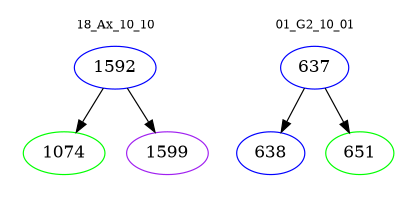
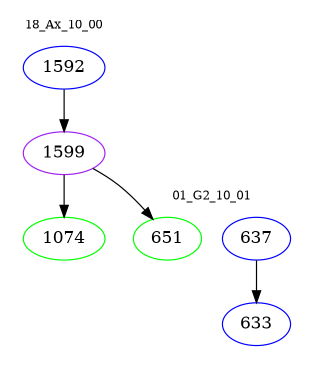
(116, 26) -> (64, 26)
(93, 105) -> (64, 190)
(334, 105) -> (131, 196)
(271, 153) -> (256, 324)
